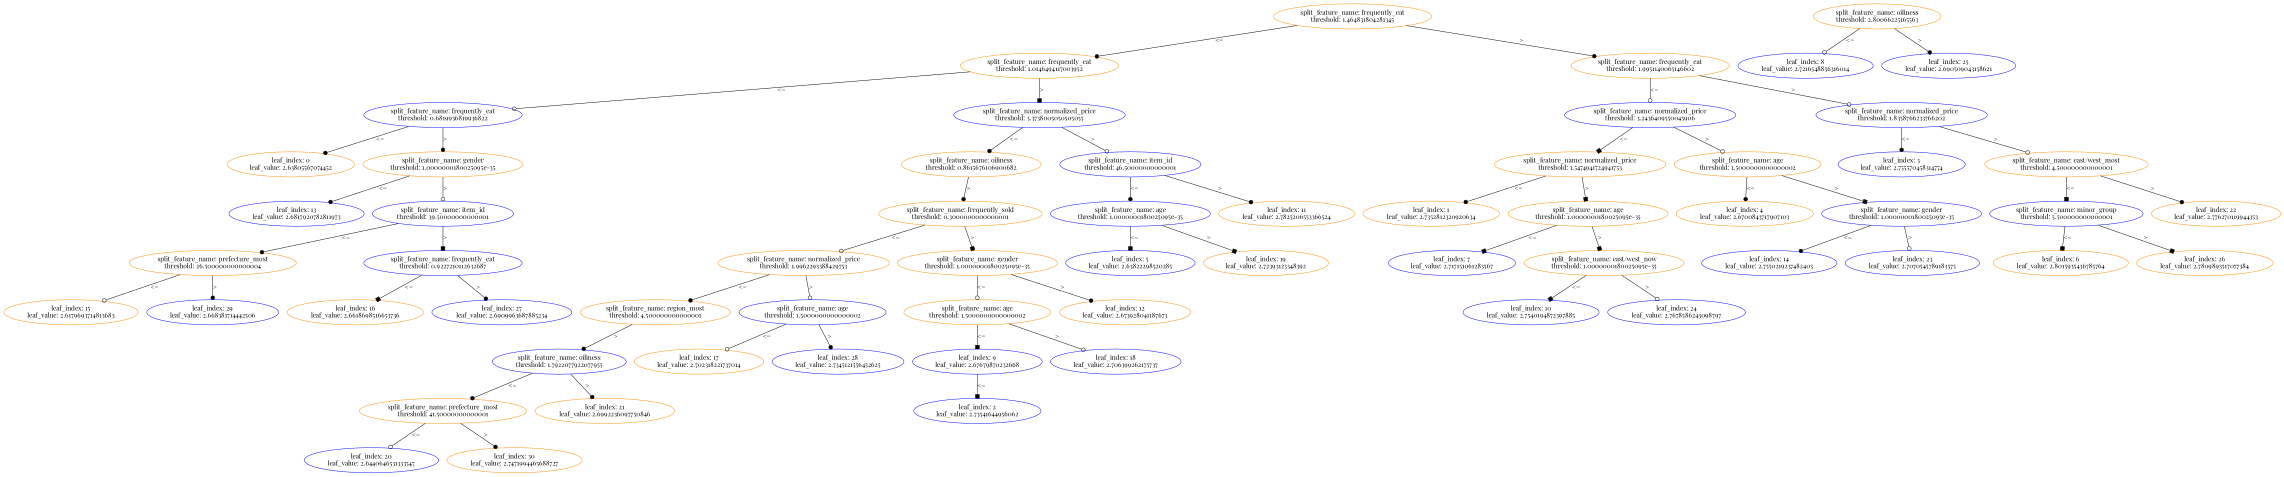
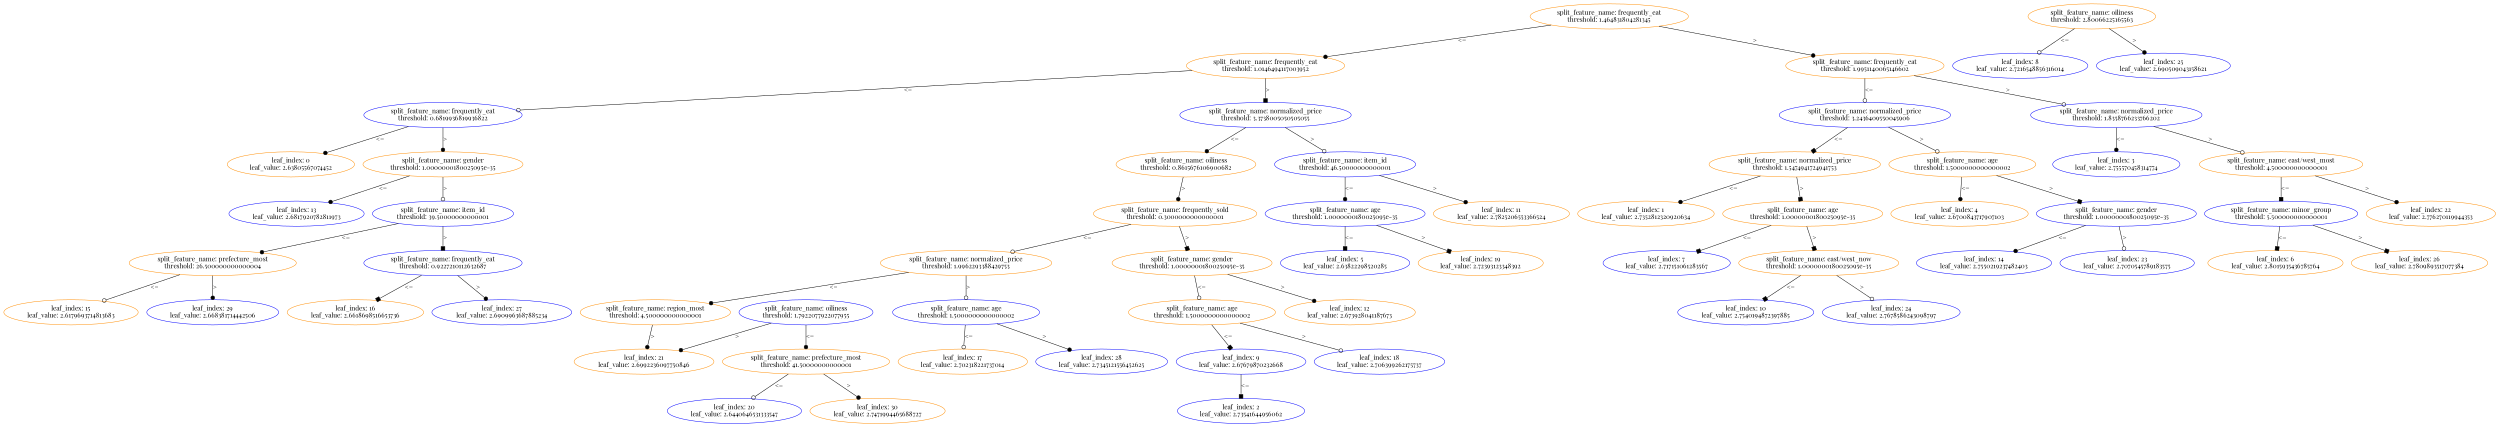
(609, 336) -> (650, 335)
